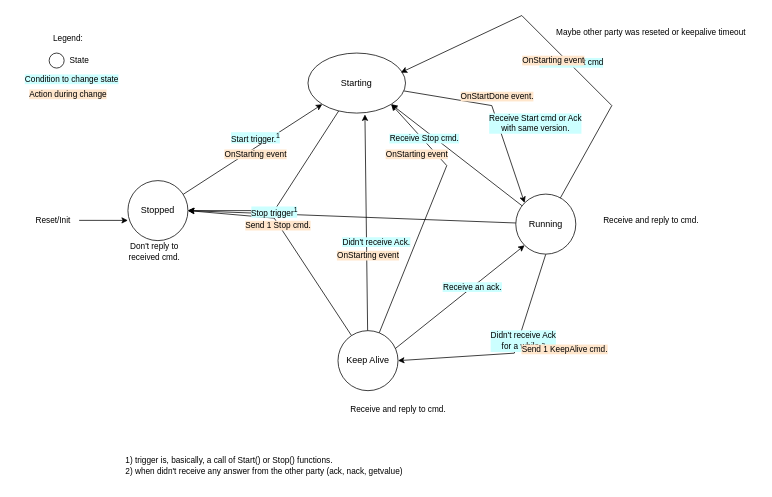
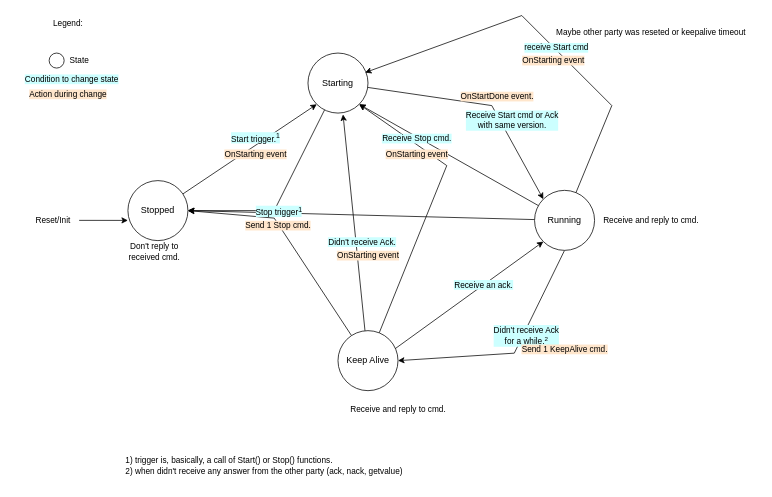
(68, 38) -> (68, 23)
(357, 83) -> (338, 83)
(546, 224) -> (564, 220)
